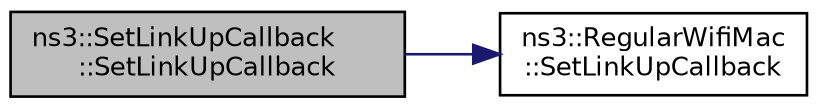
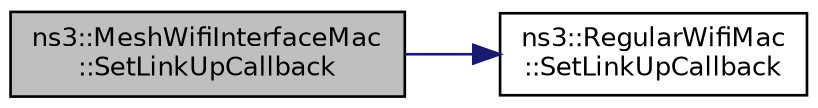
(208, 54) -> (208, 54)
